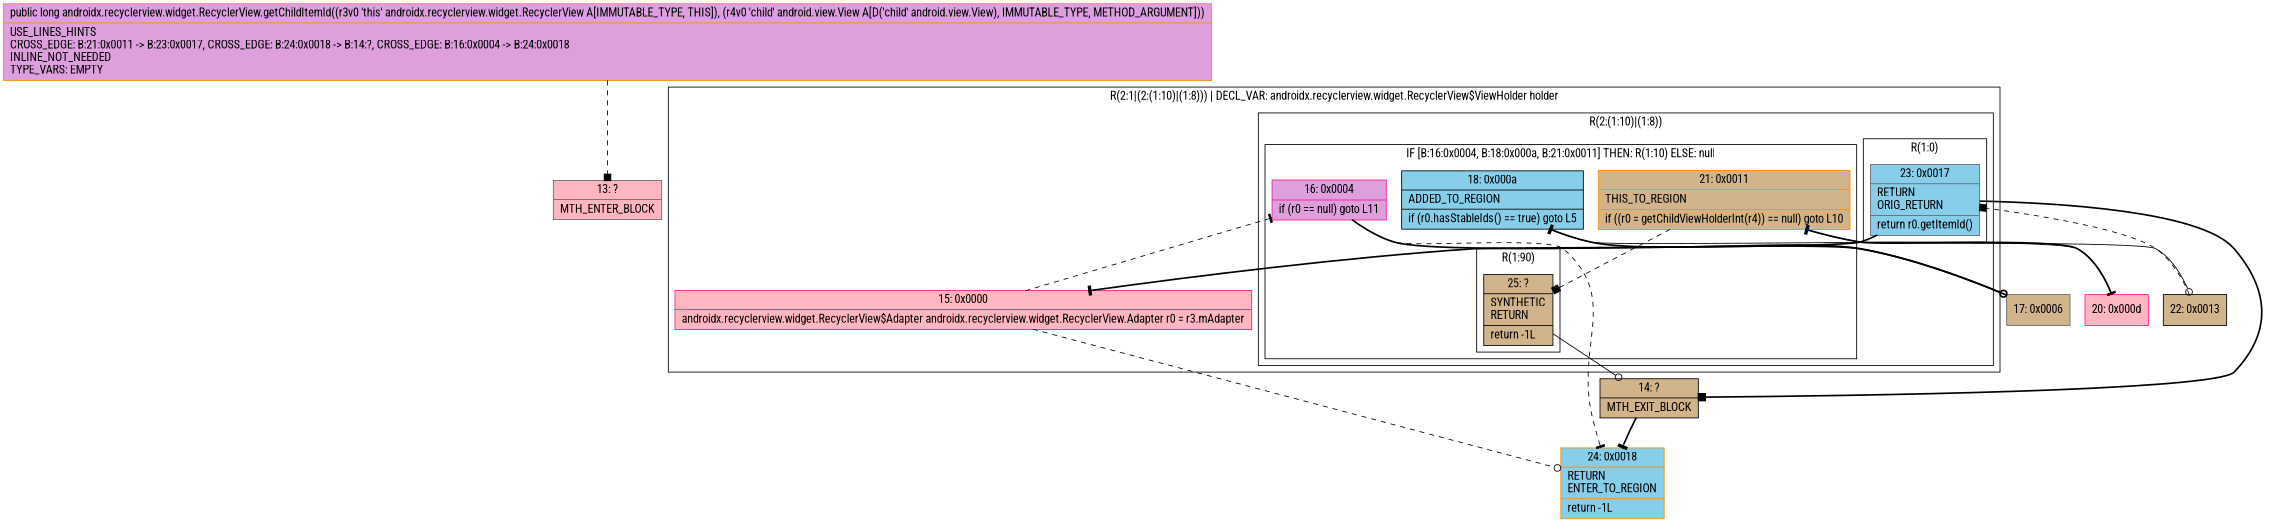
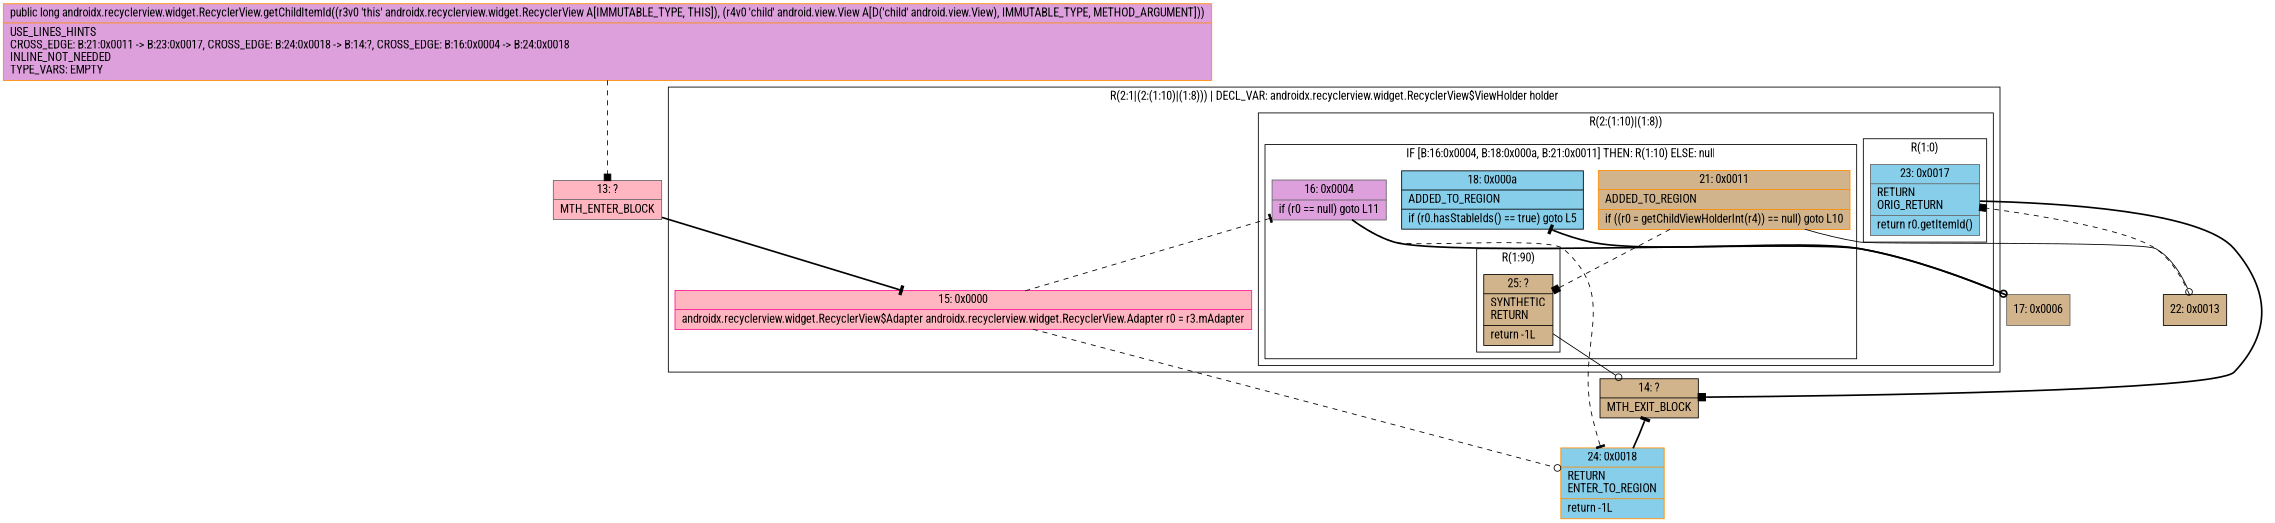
(1646, 199) -> (1651, 199)
(1329, 200) -> (1329, 200)
(1426, 252) -> (780, 253)
(2117, 310) -> none
(1630, 431) -> (1639, 435)
